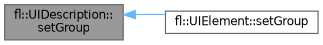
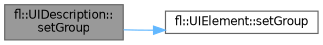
(150, 14) -> (138, 30)
